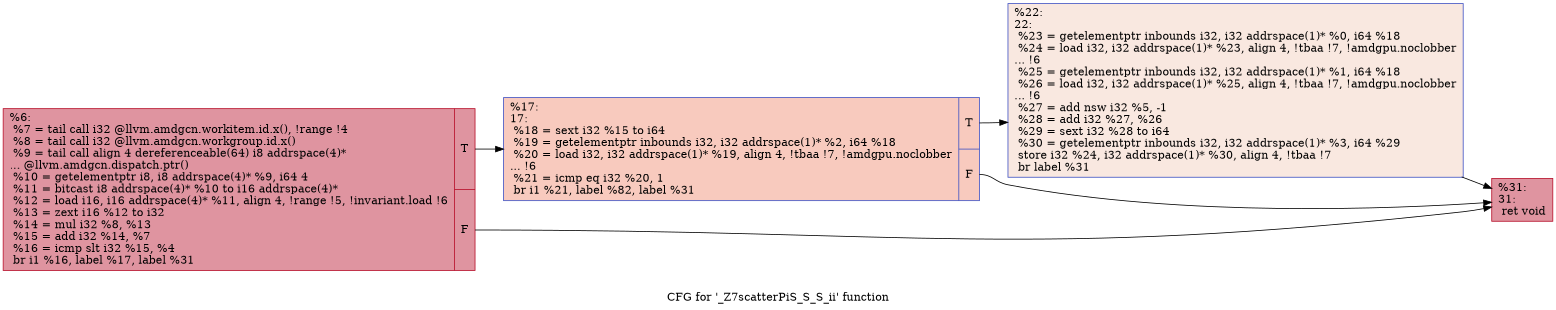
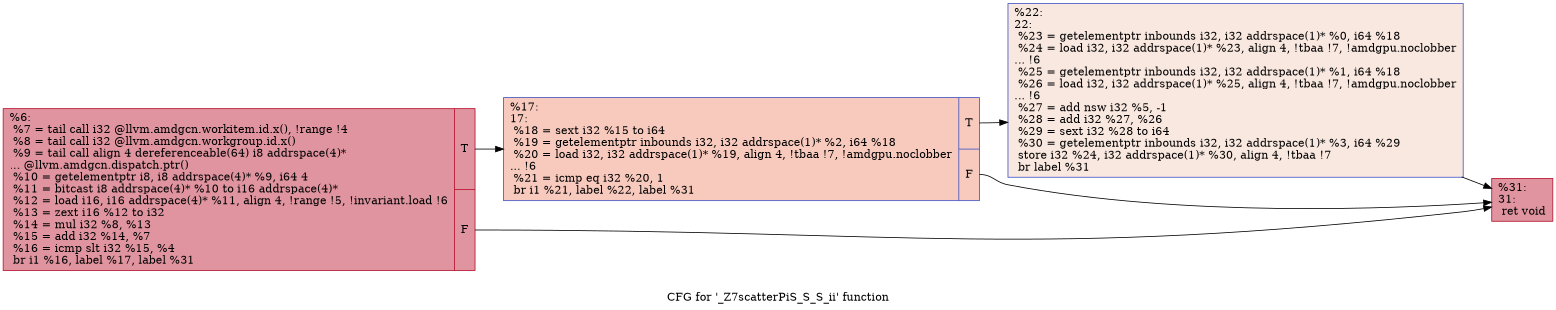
(603, 190) -> (603, 190)
